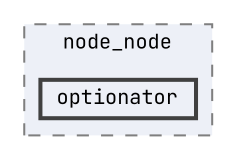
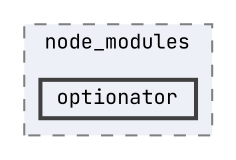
(118, 43) -> (118, 43)
